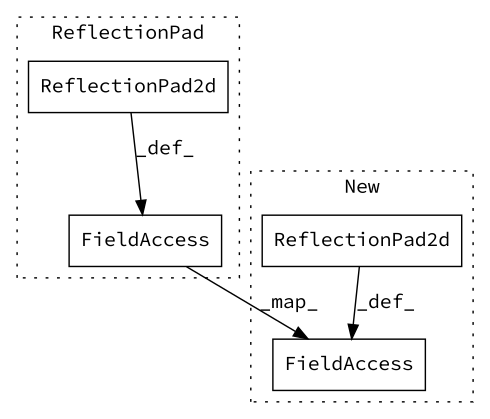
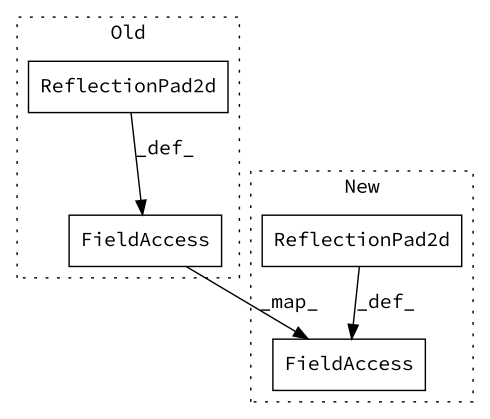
(128, 33) -> (128, 33)
